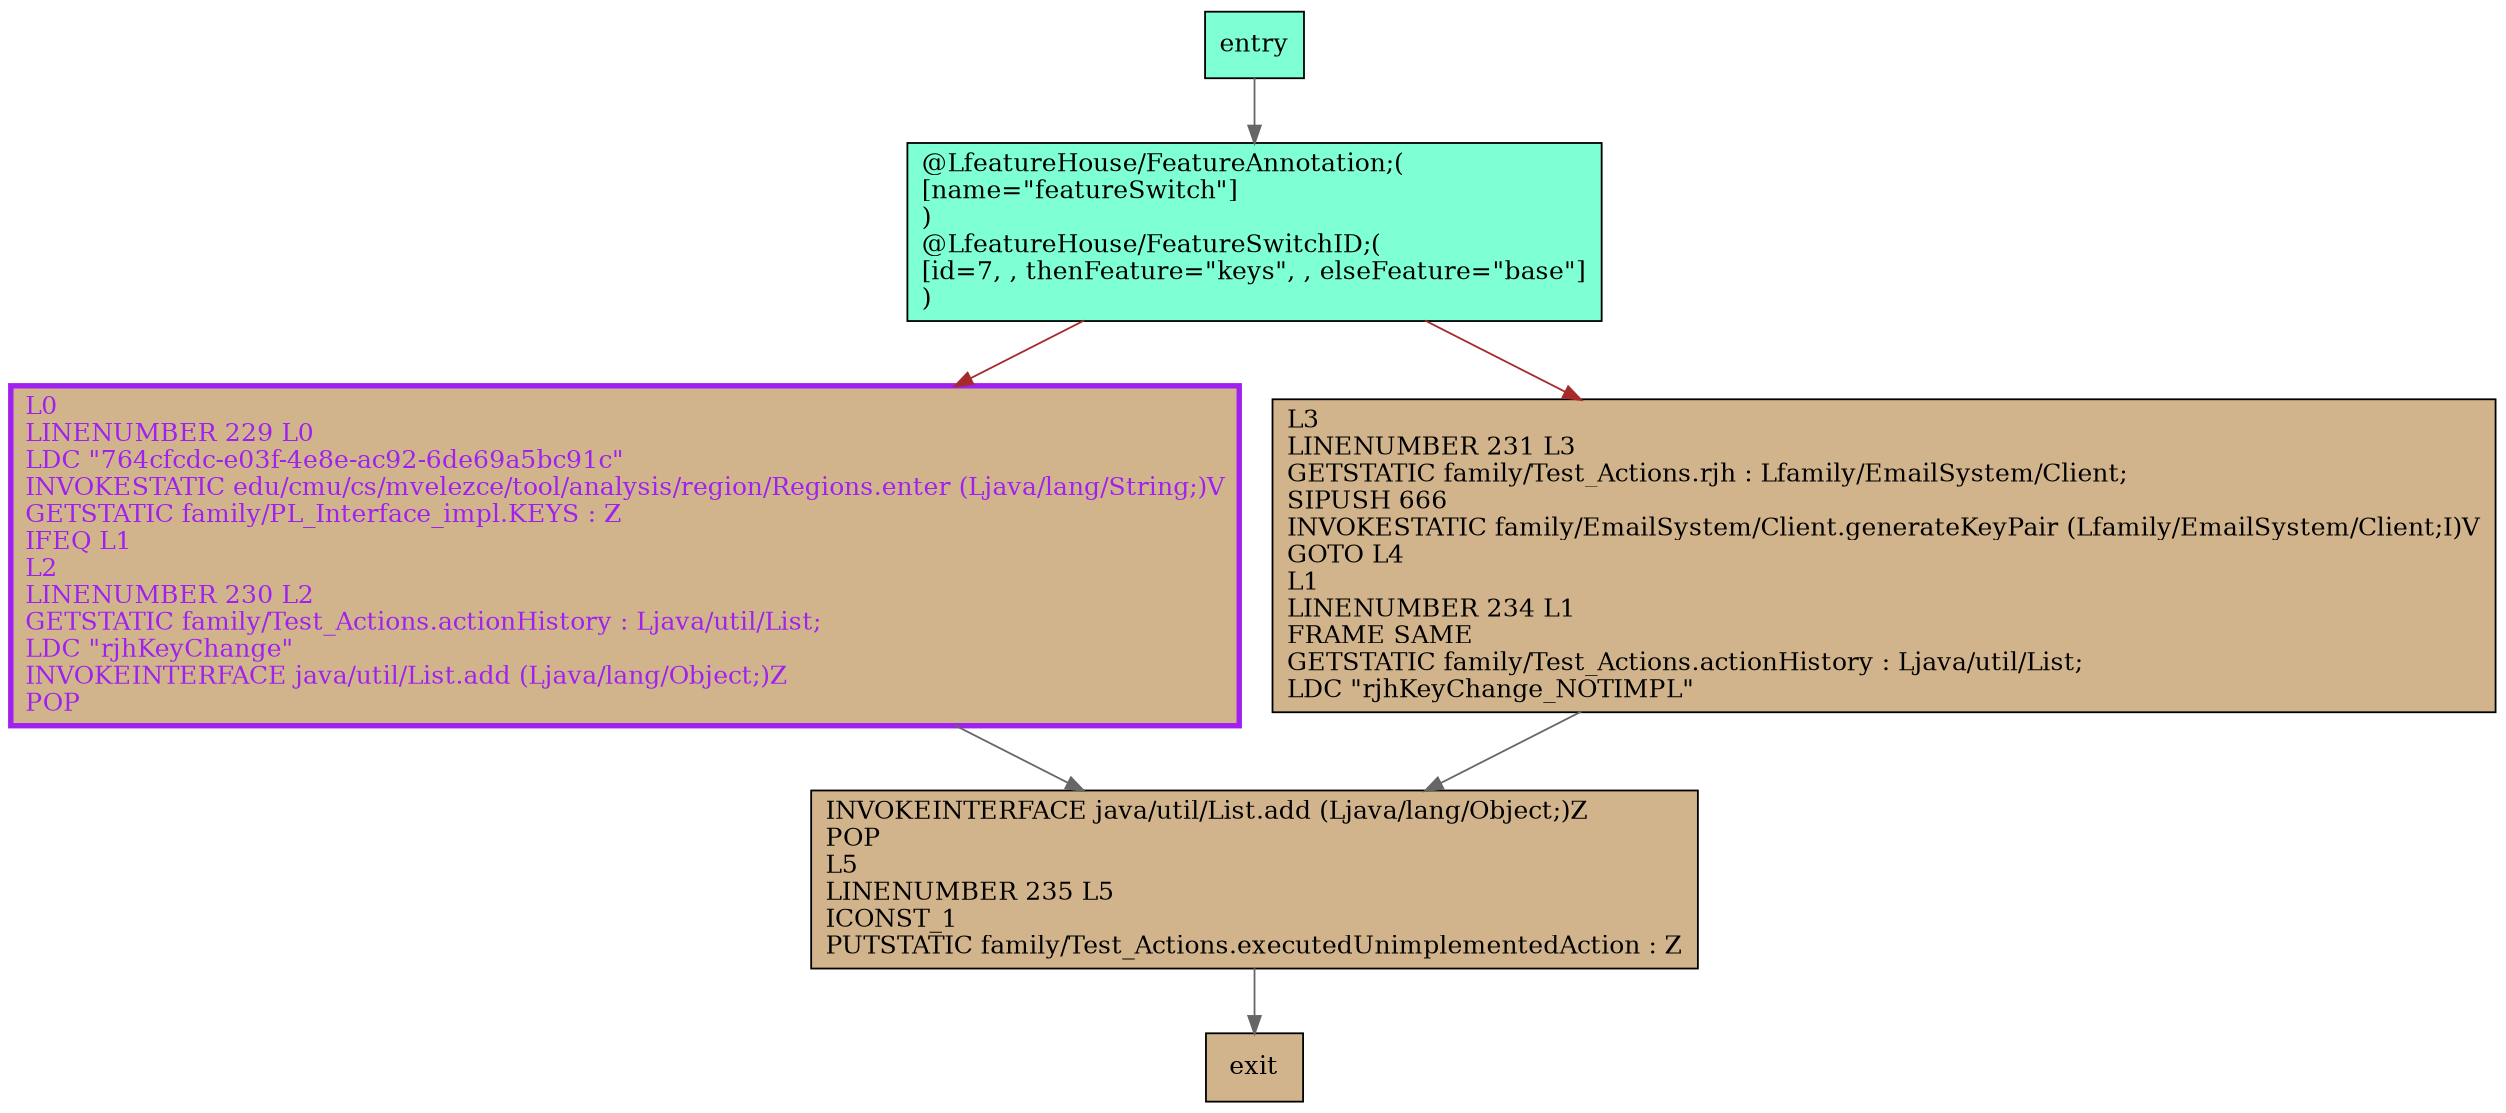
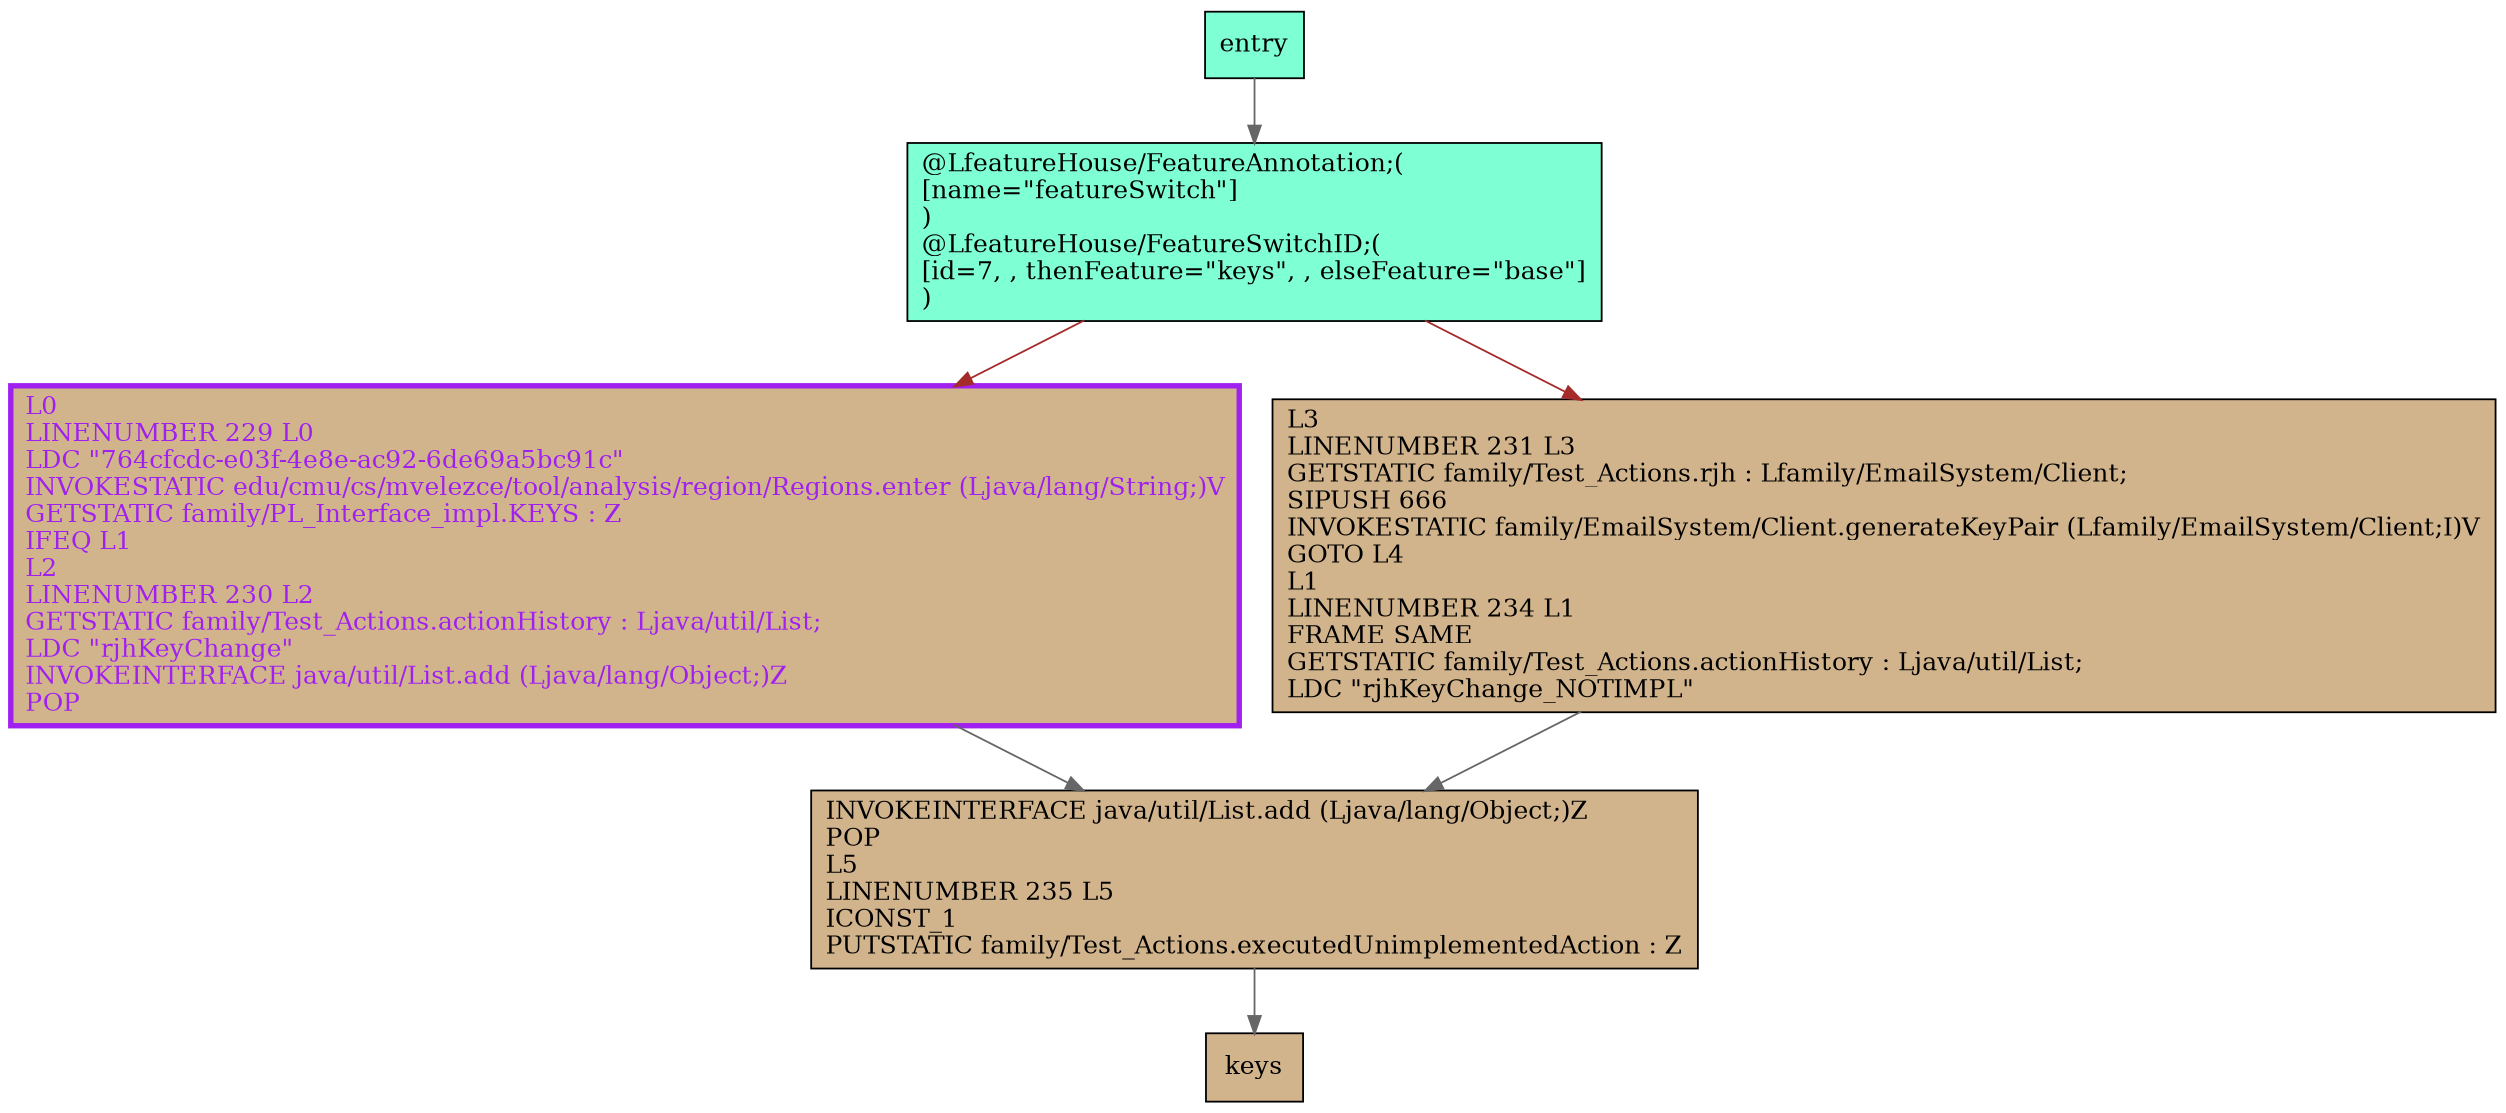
(1255, 1067) -> (1255, 1067)
